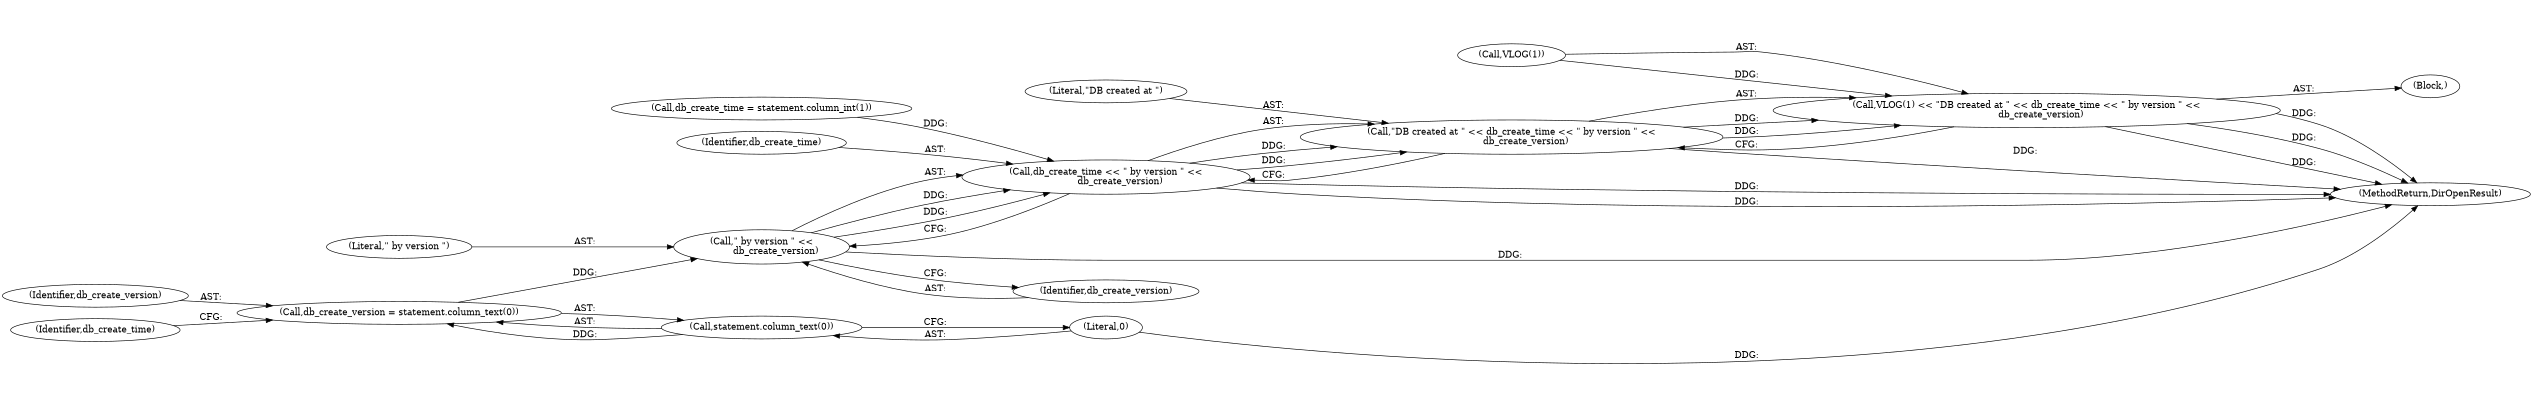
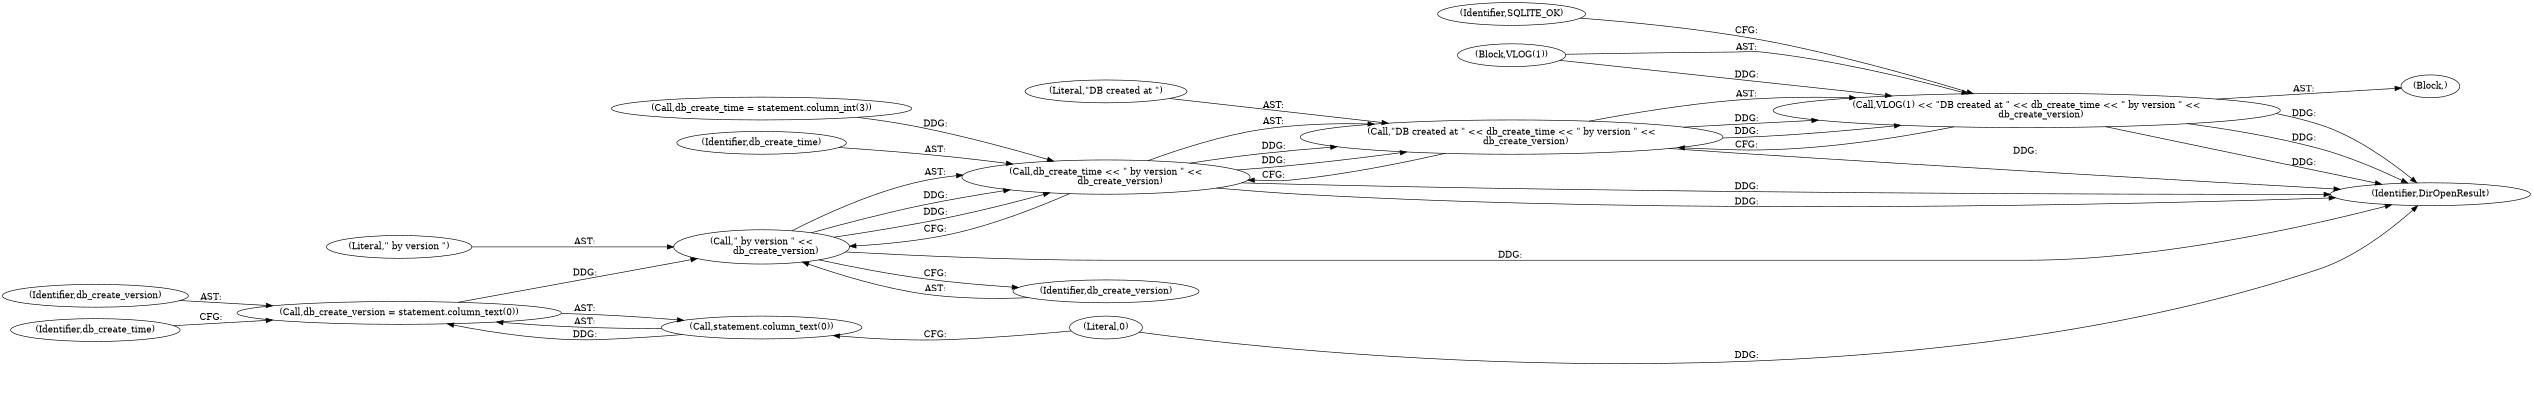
none -> (1512, 14)
(1512, 55) -> (1512, 55)
(762, 109) -> (762, 109)
(2430, 194) -> (2430, 194)
(962, 328) -> none
(937, 335) -> (937, 335)
